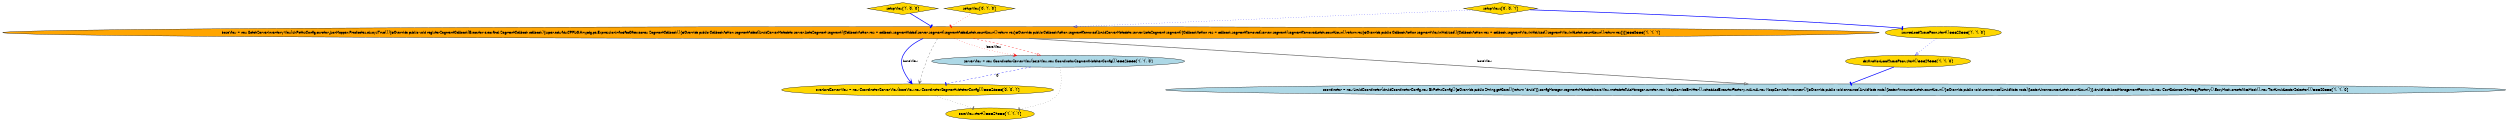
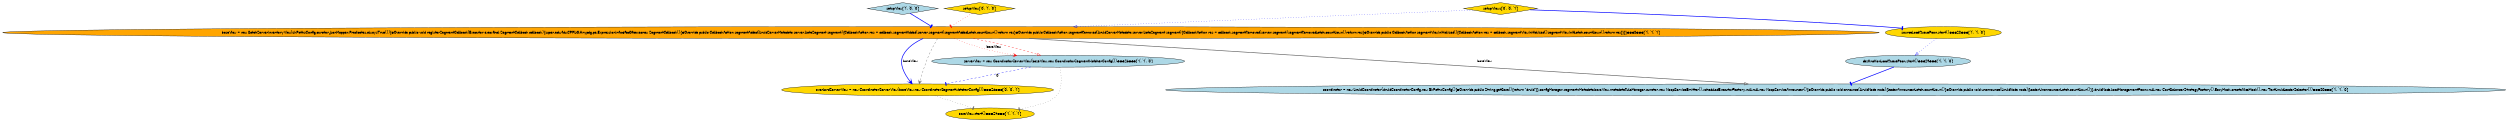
(903, 9) -> (903, 9)
(1908, 61) -> (1908, 61)
